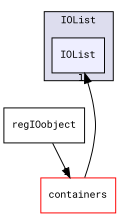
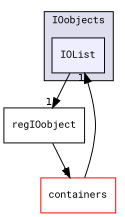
(79, 21) -> (79, 21)
none -> (63, 87)
